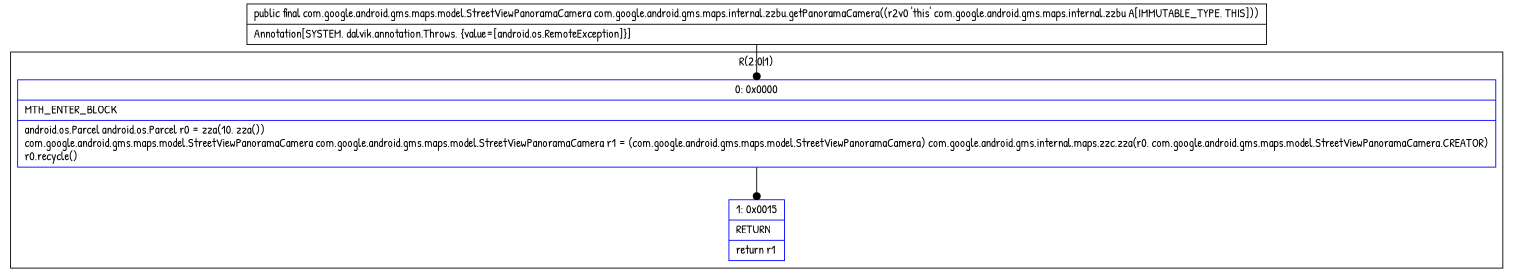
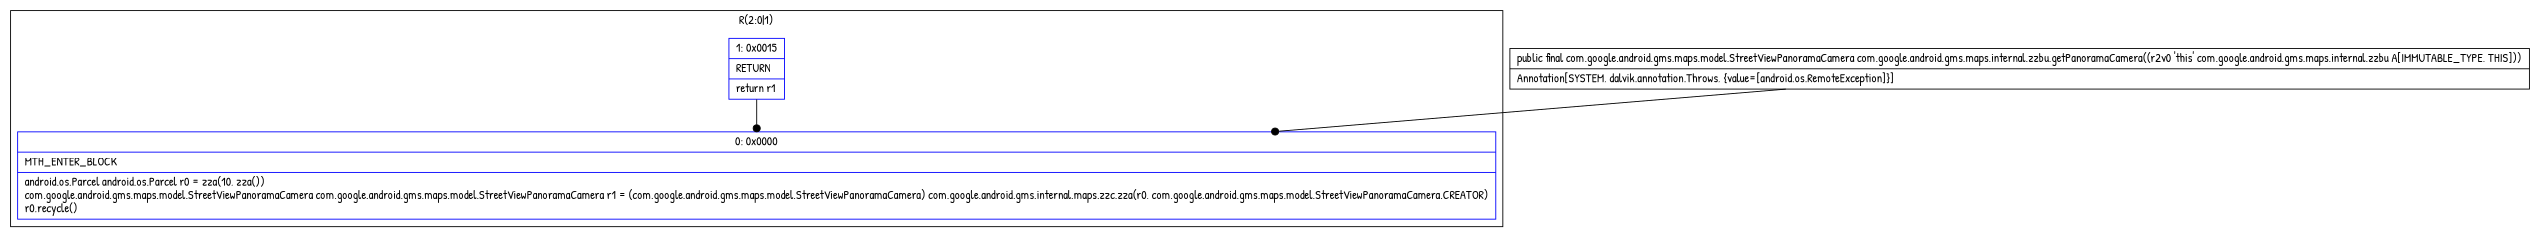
(757, 180) -> (757, 112)
